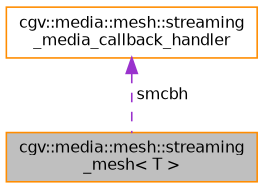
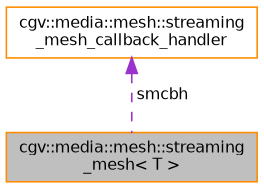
(132, 33) -> (132, 33)
